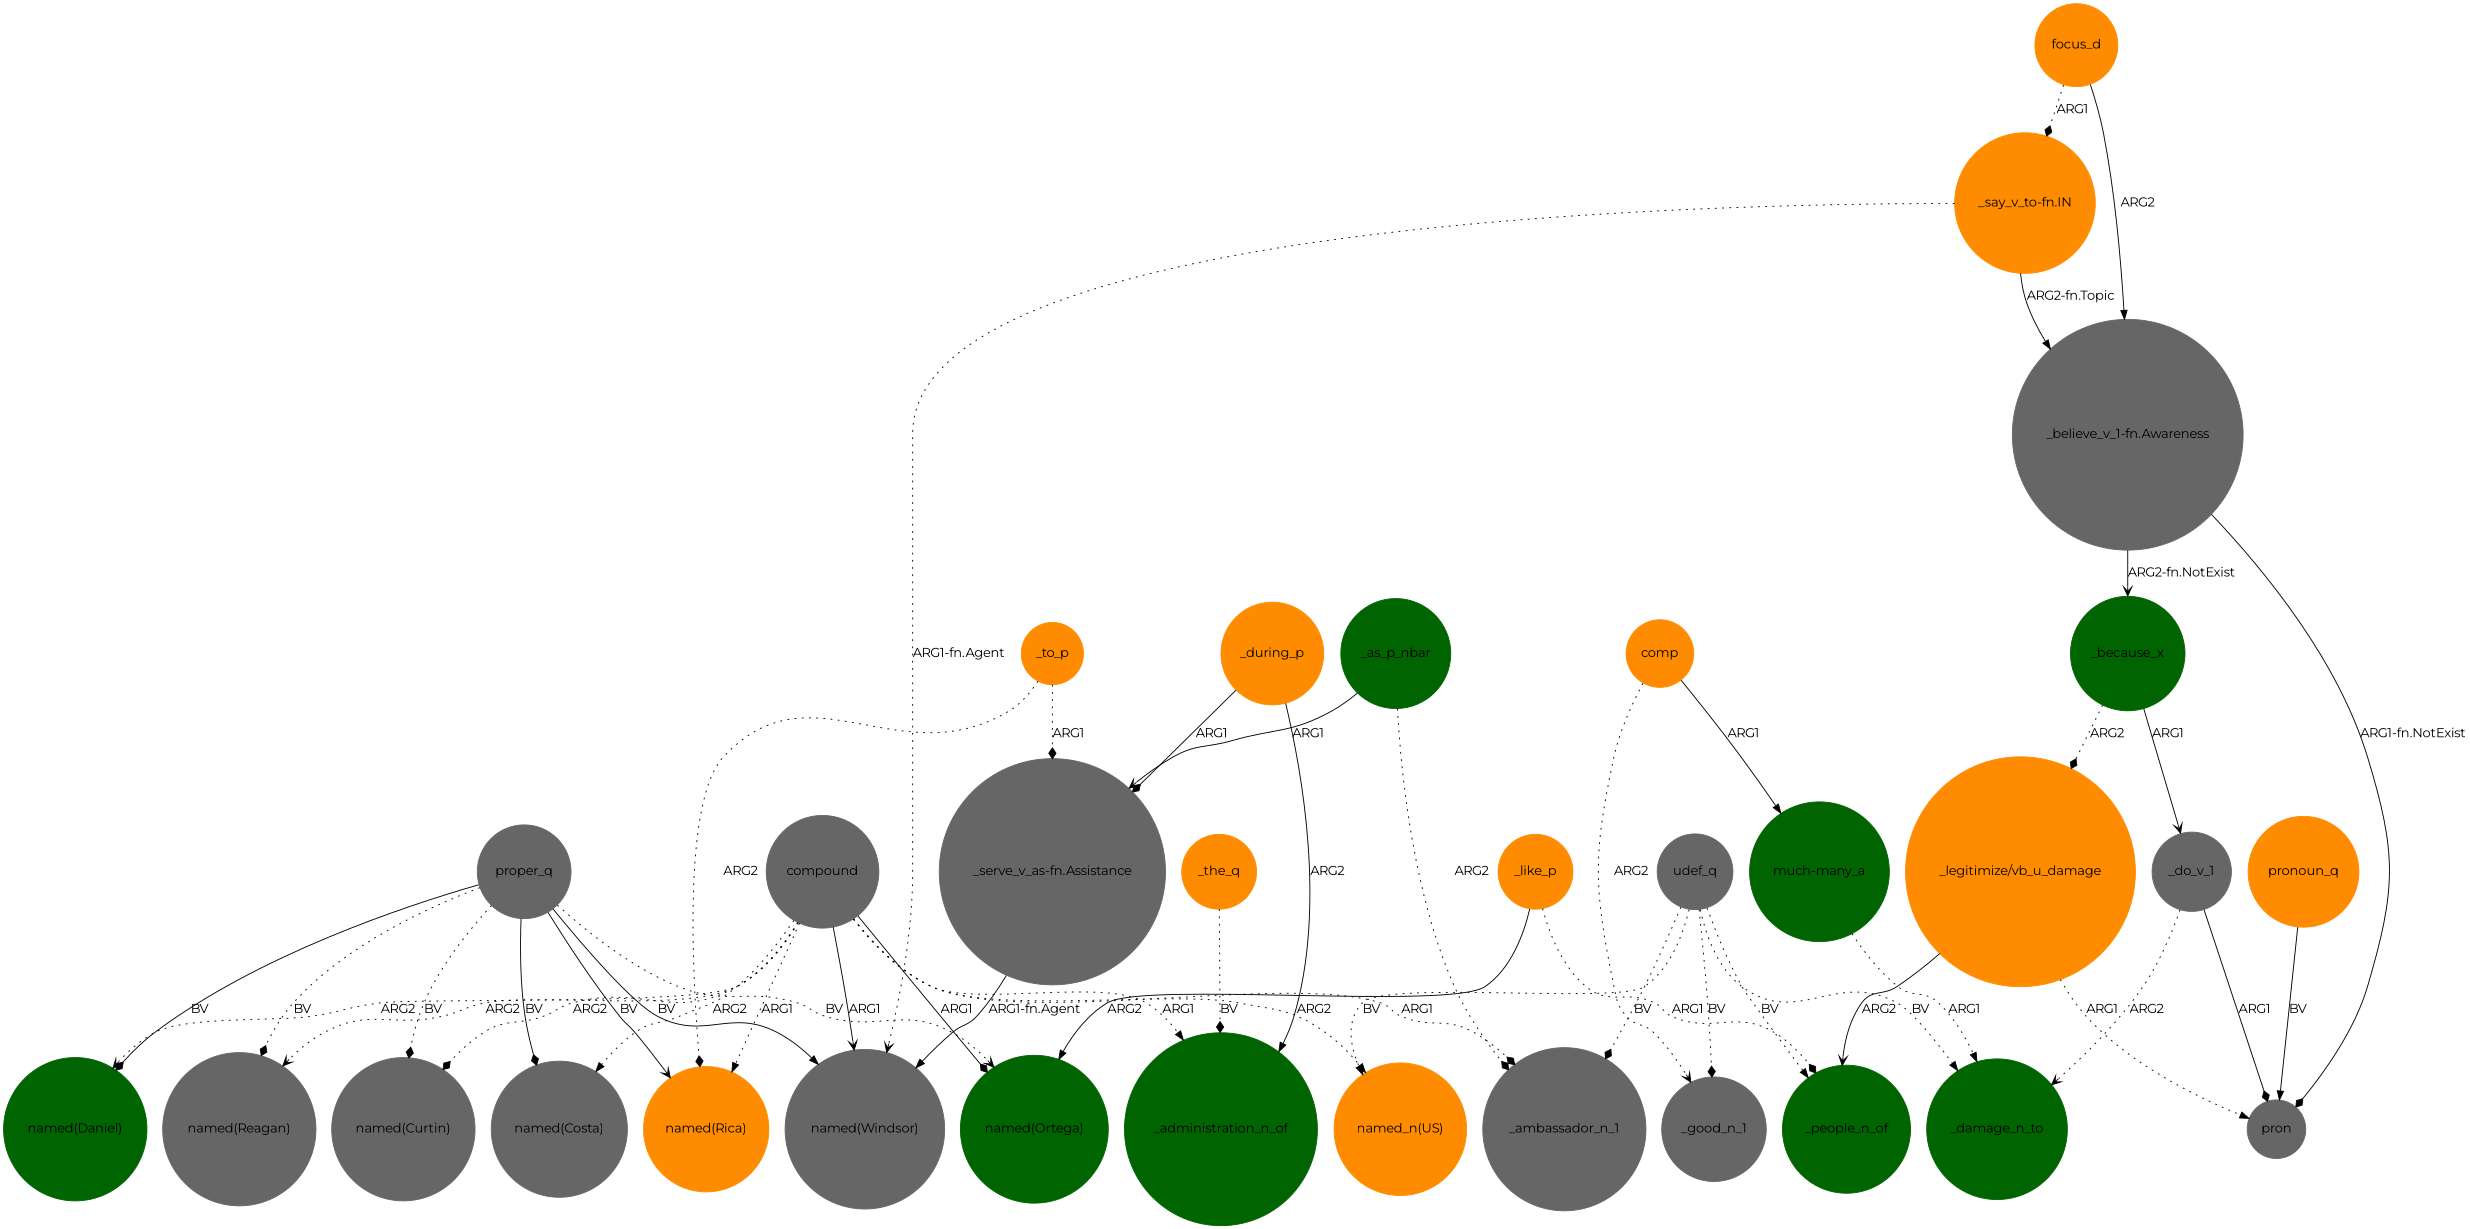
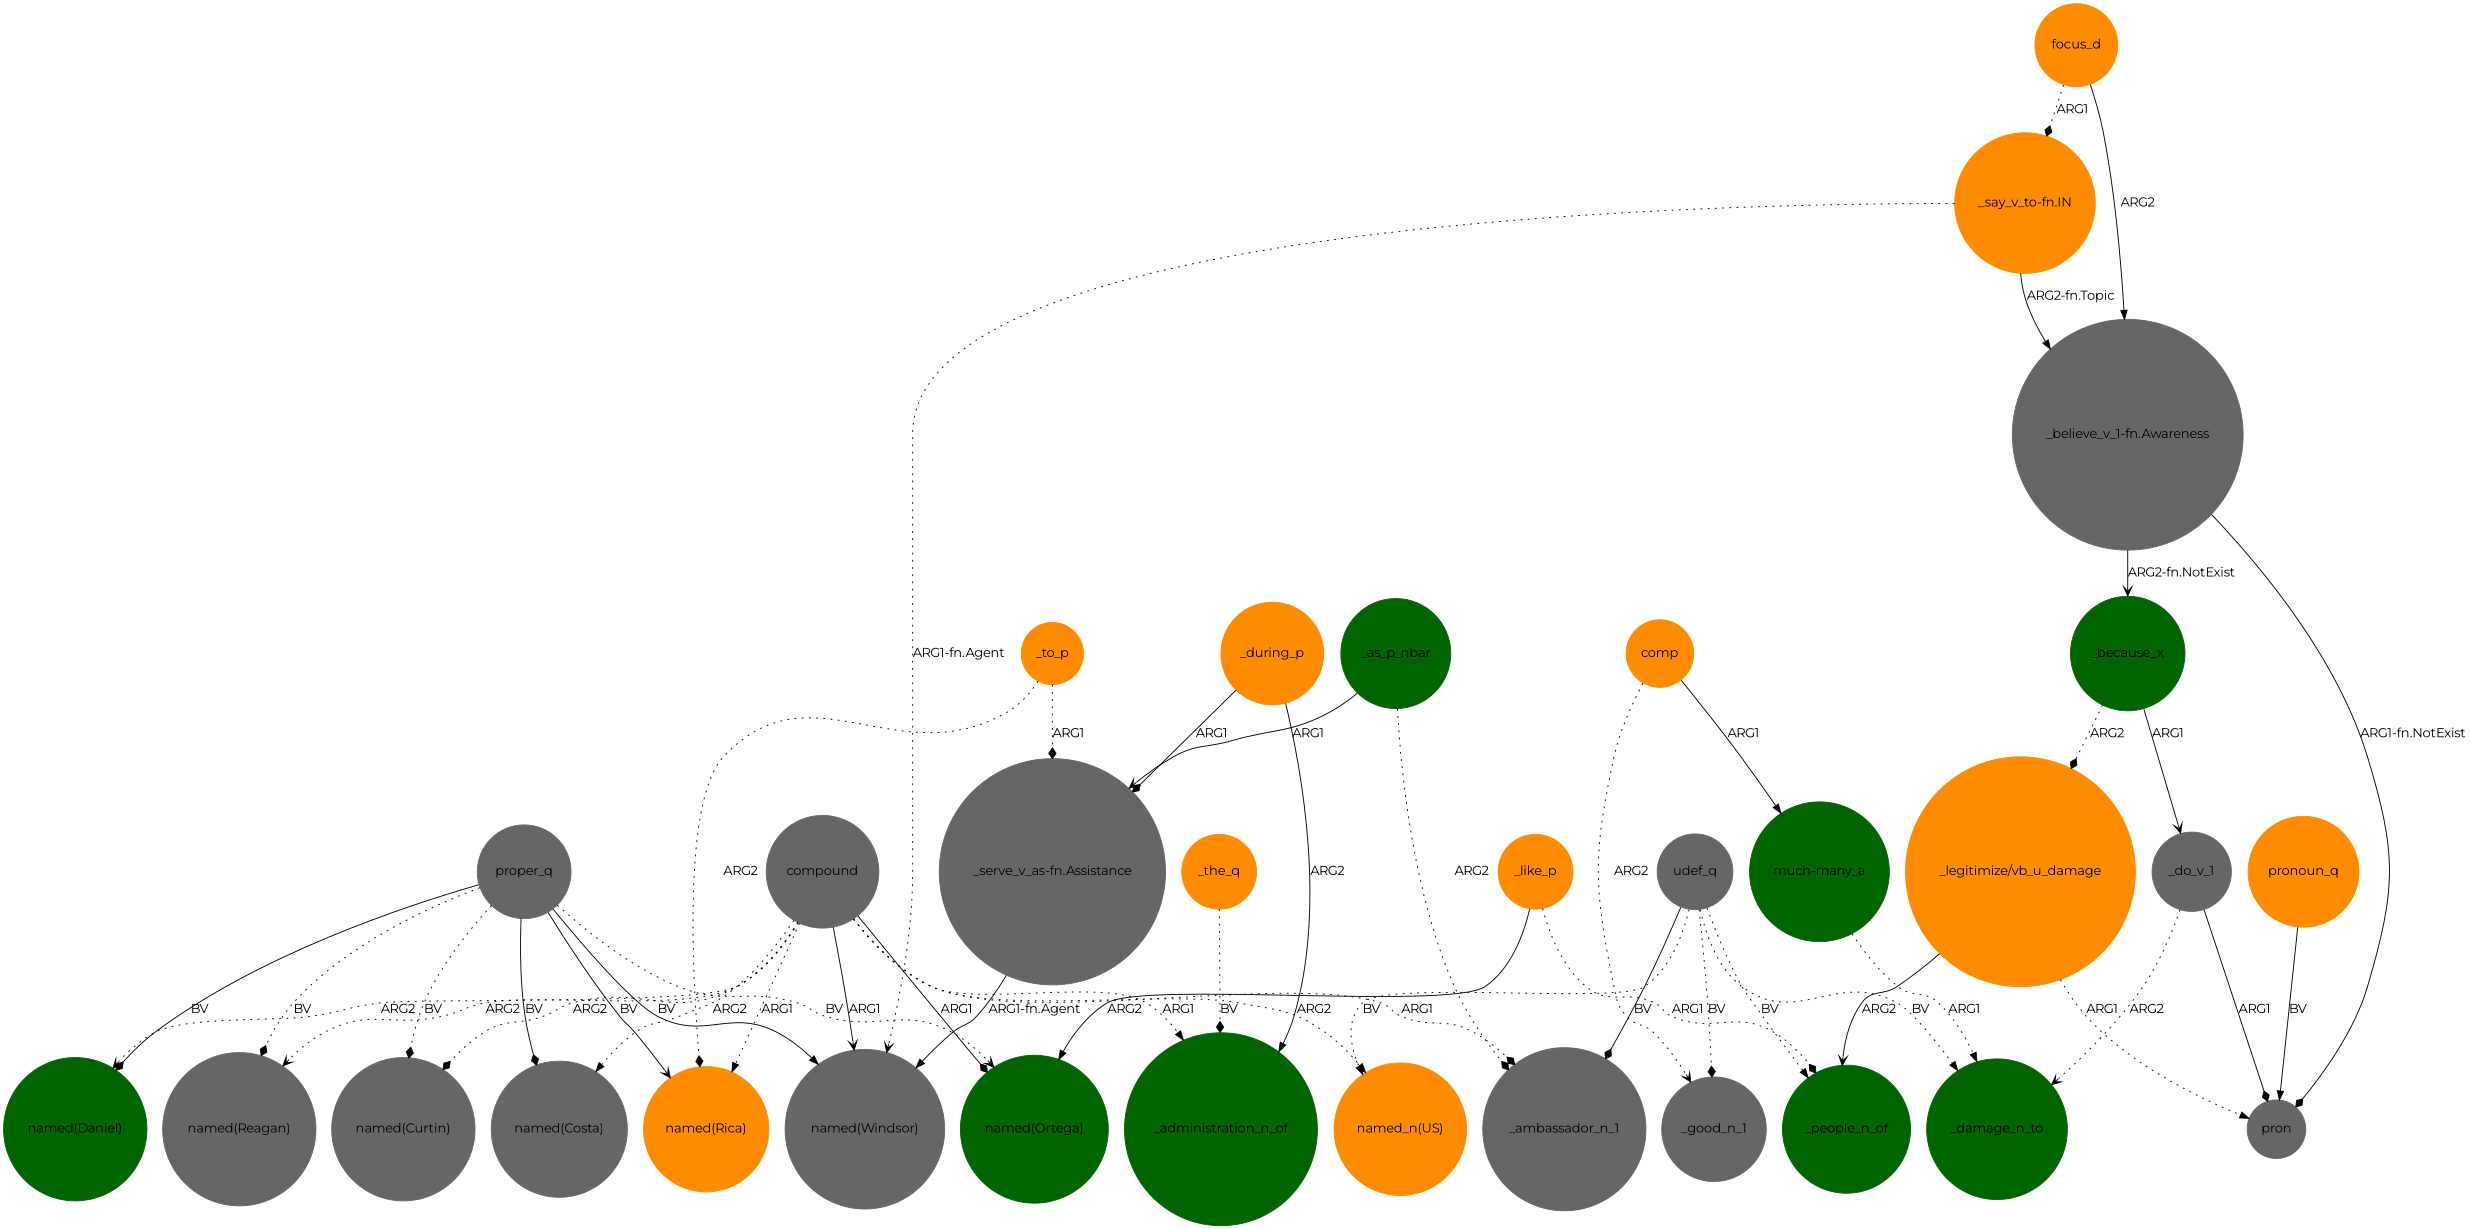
(1652, 972) -> (1652, 972)
